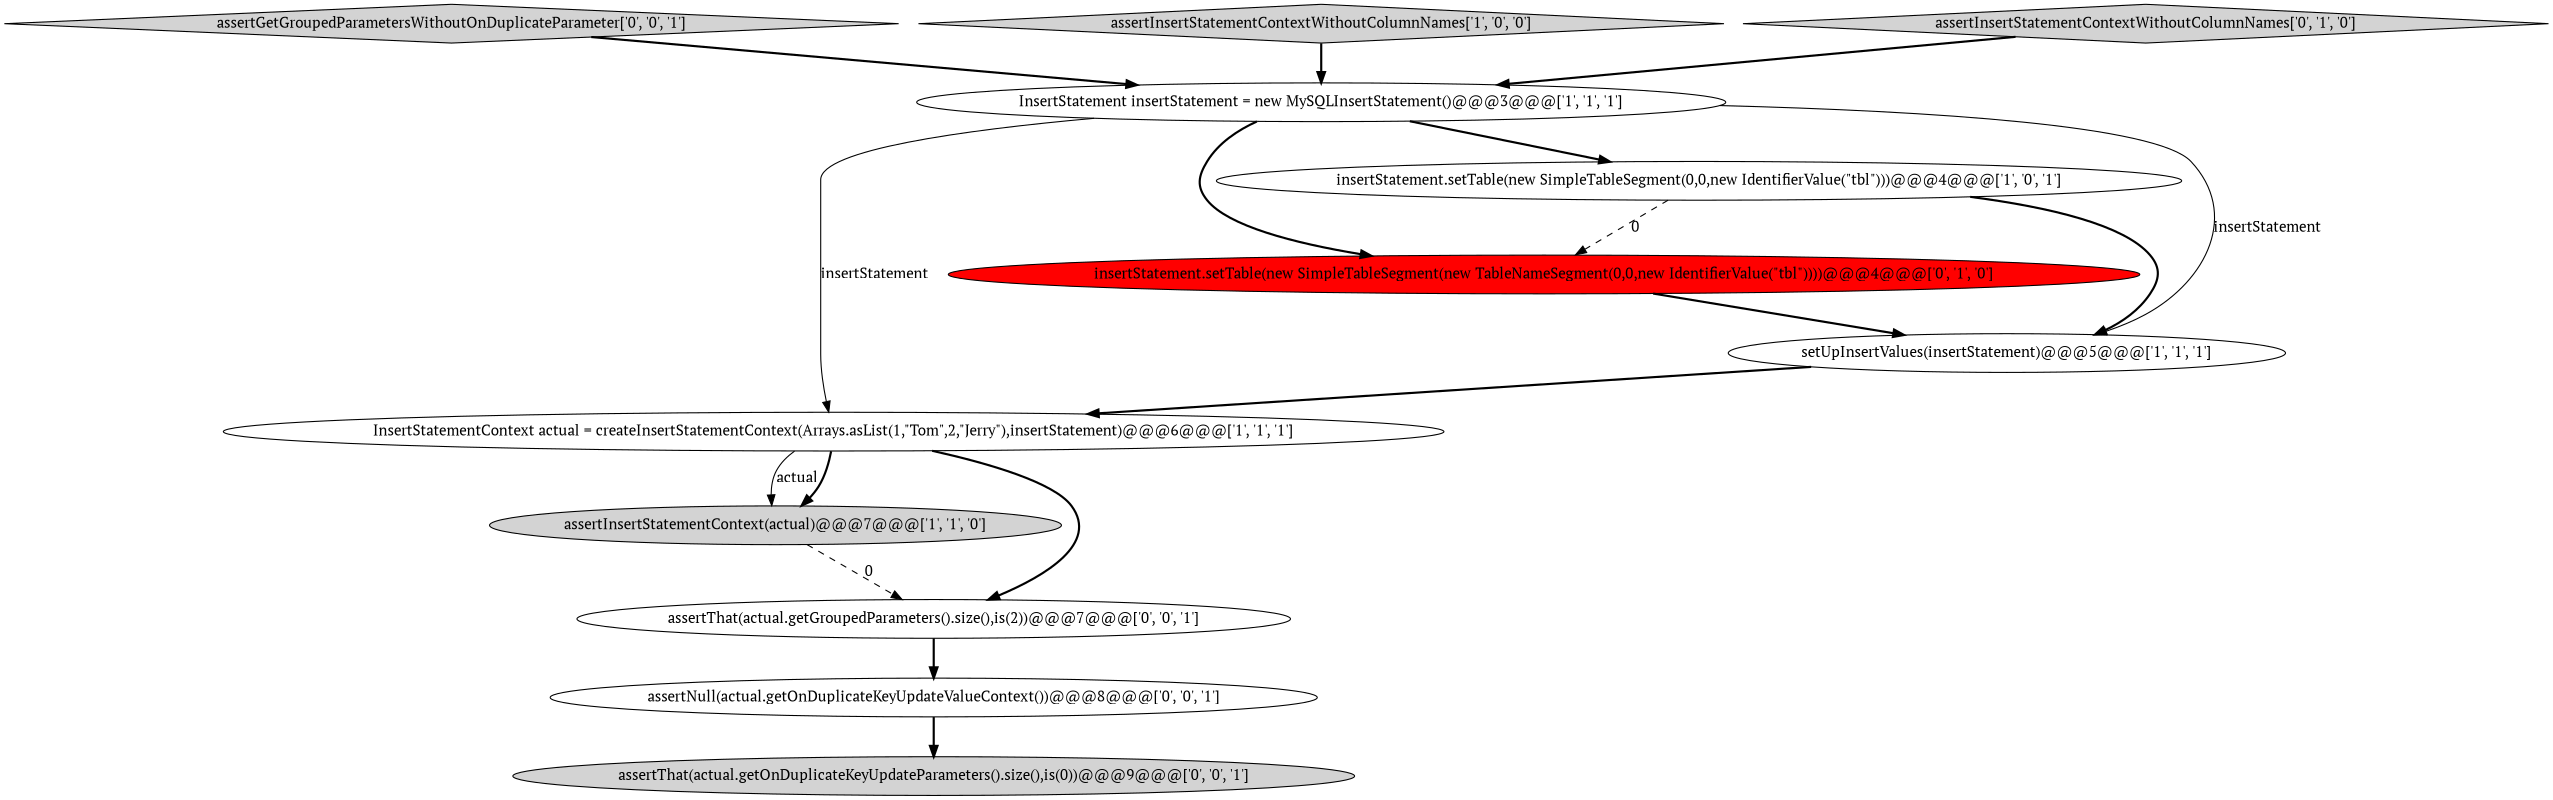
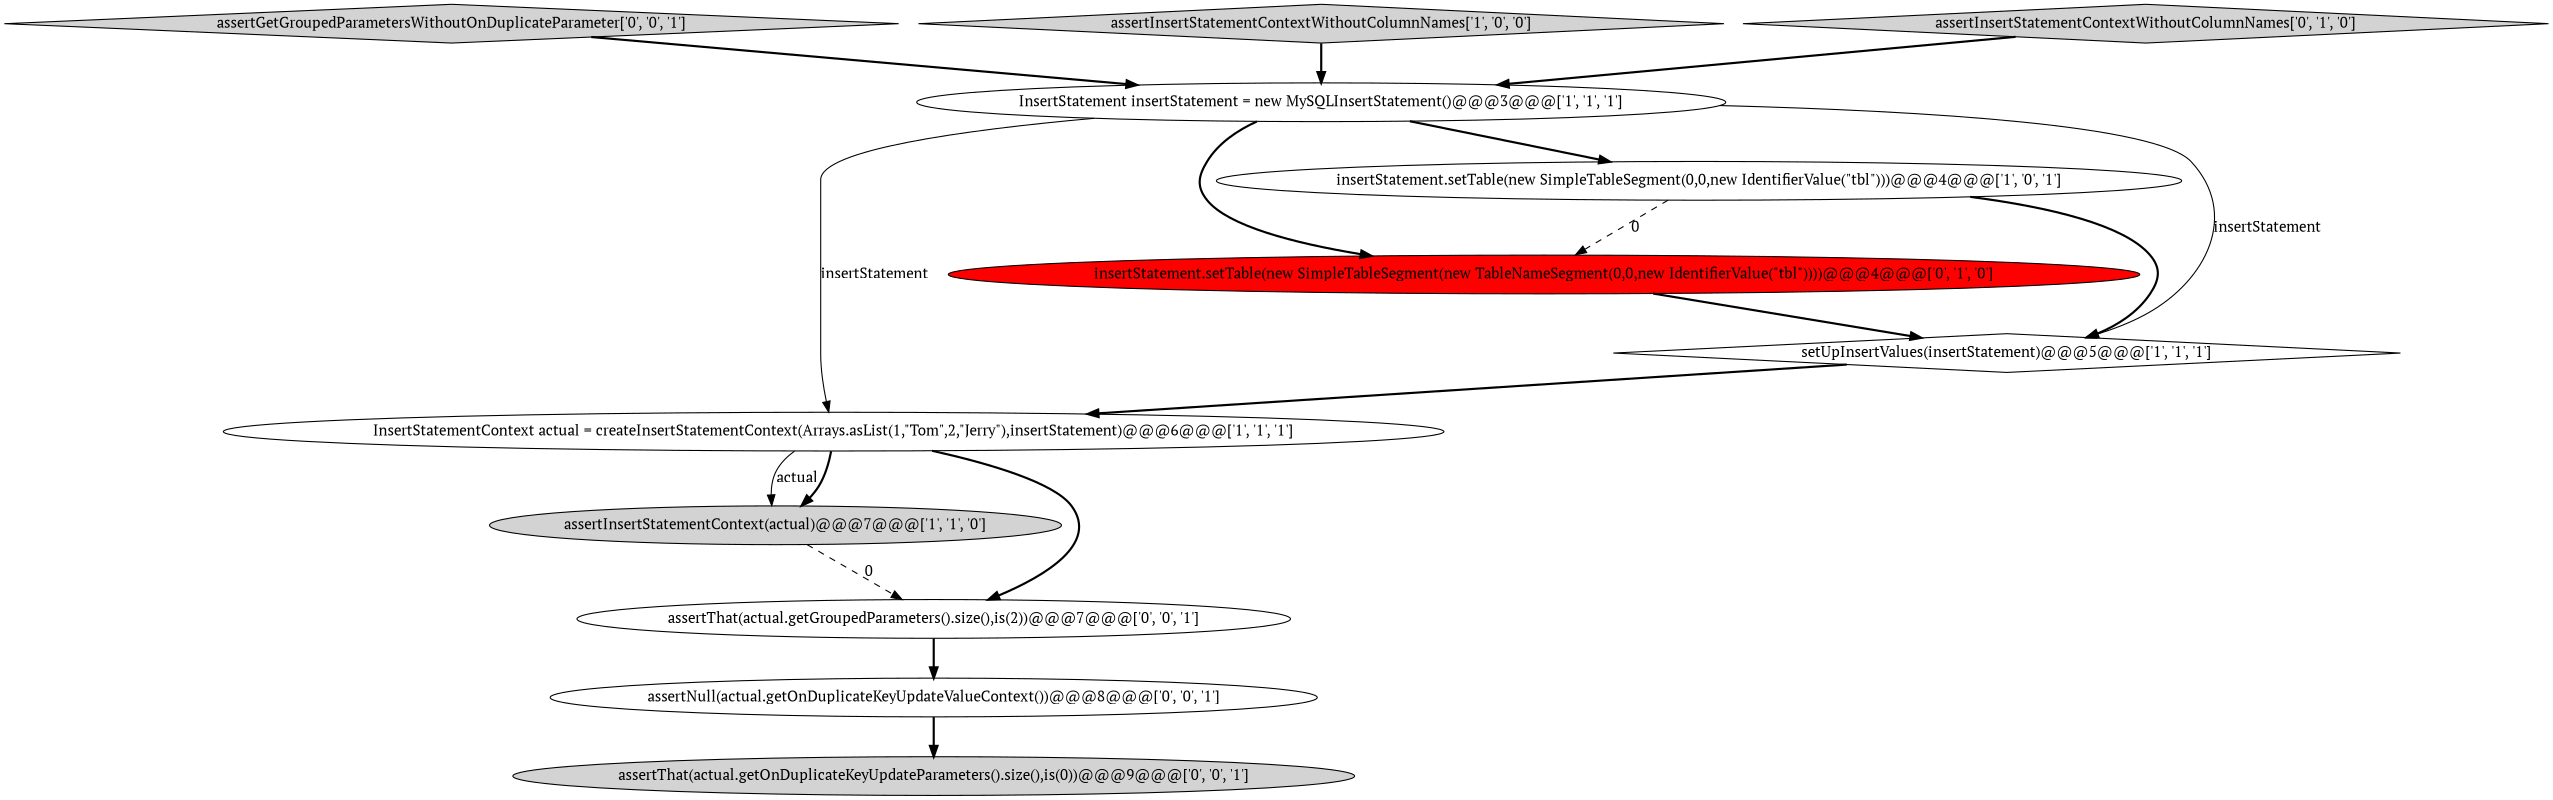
(2007, 353) -> (2007, 353)
